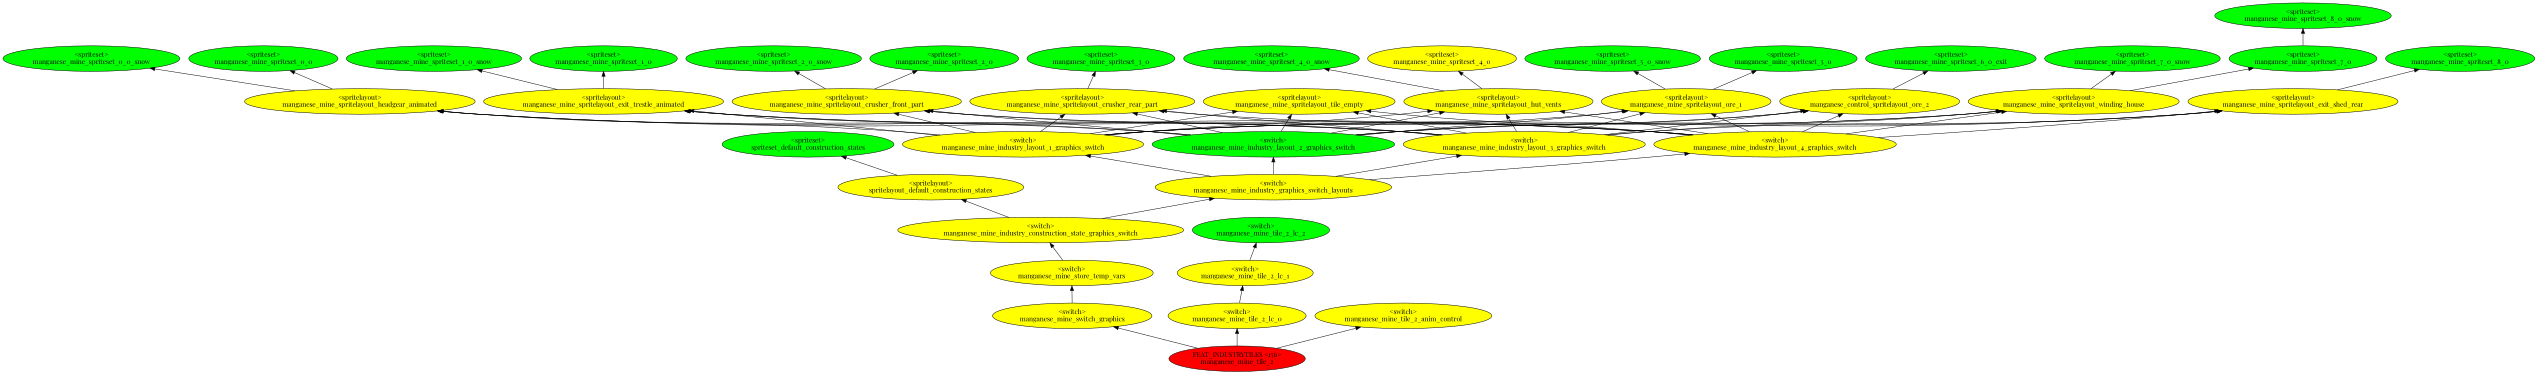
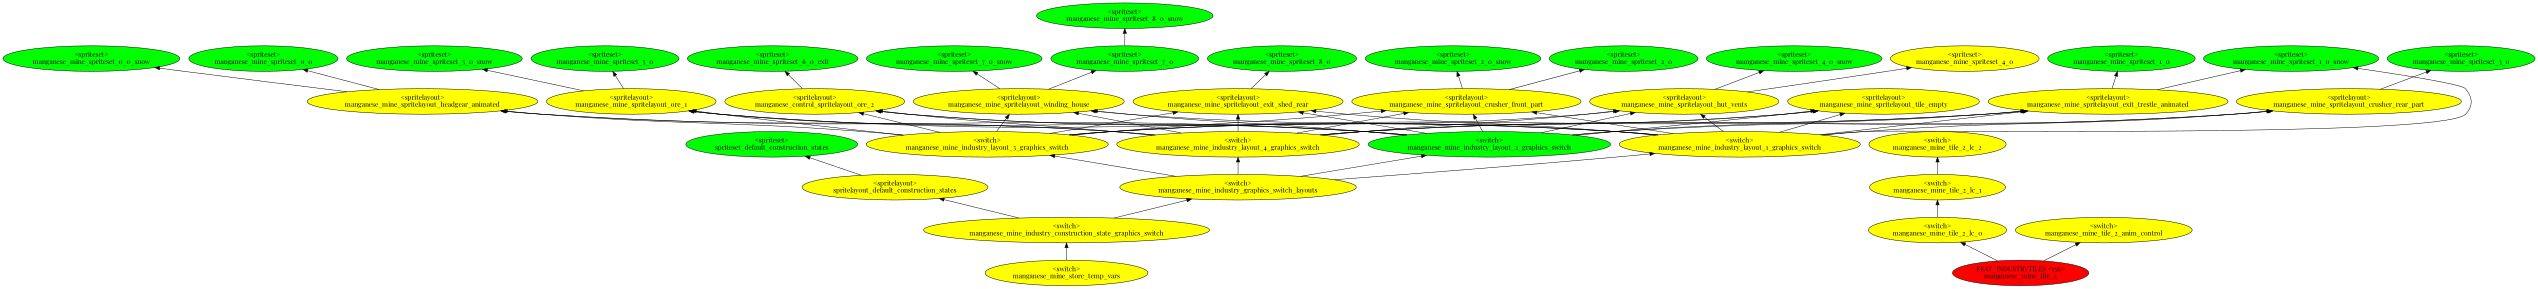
(692, 123) -> (2213, 130)
(1303, 123) -> none
(1261, 230) -> (1938, 144)
(1072, 316) -> none
